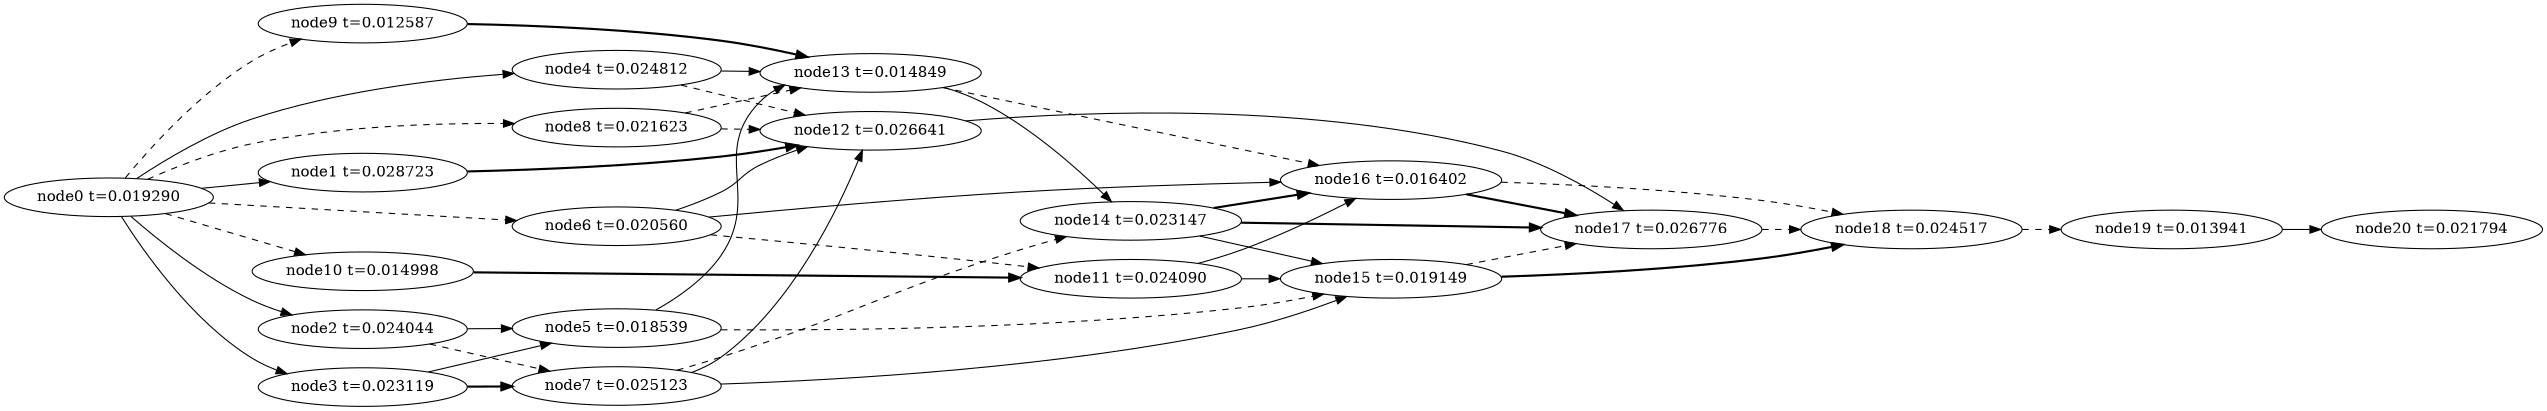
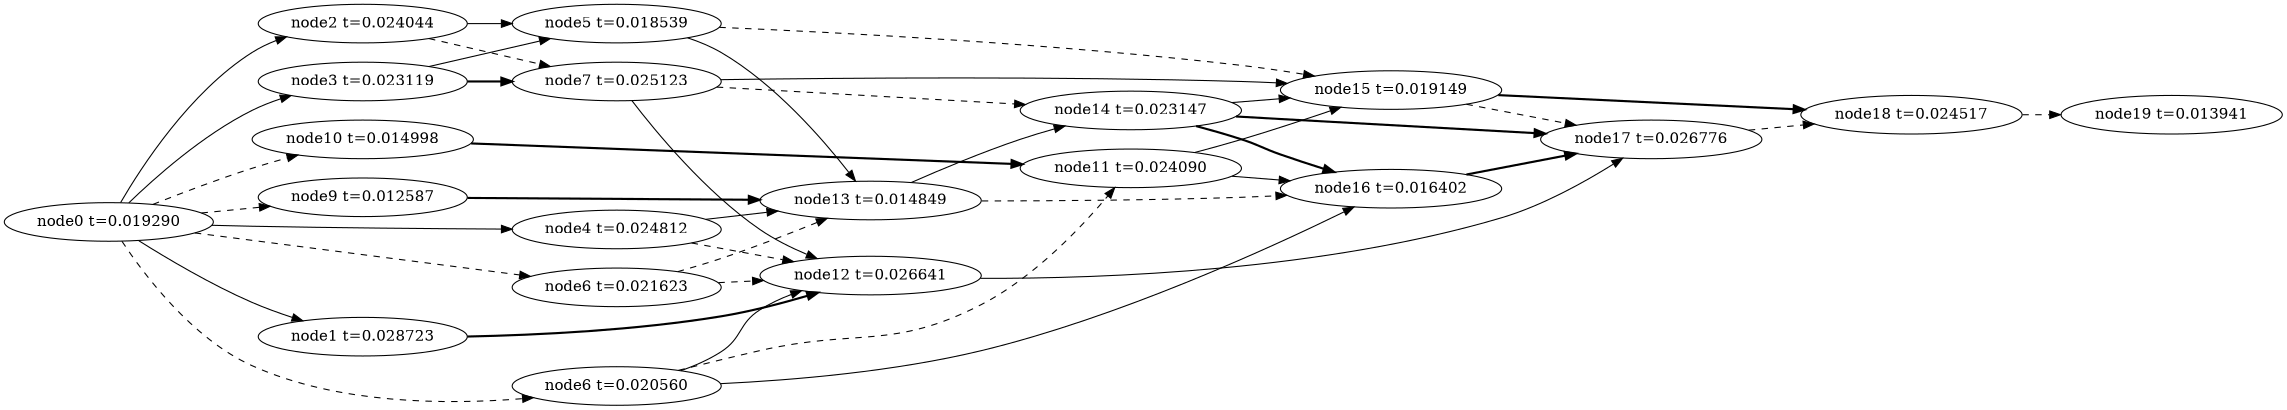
(617, 128) -> (617, 287)
(1667, 191) -> none
(2432, 229) -> none
